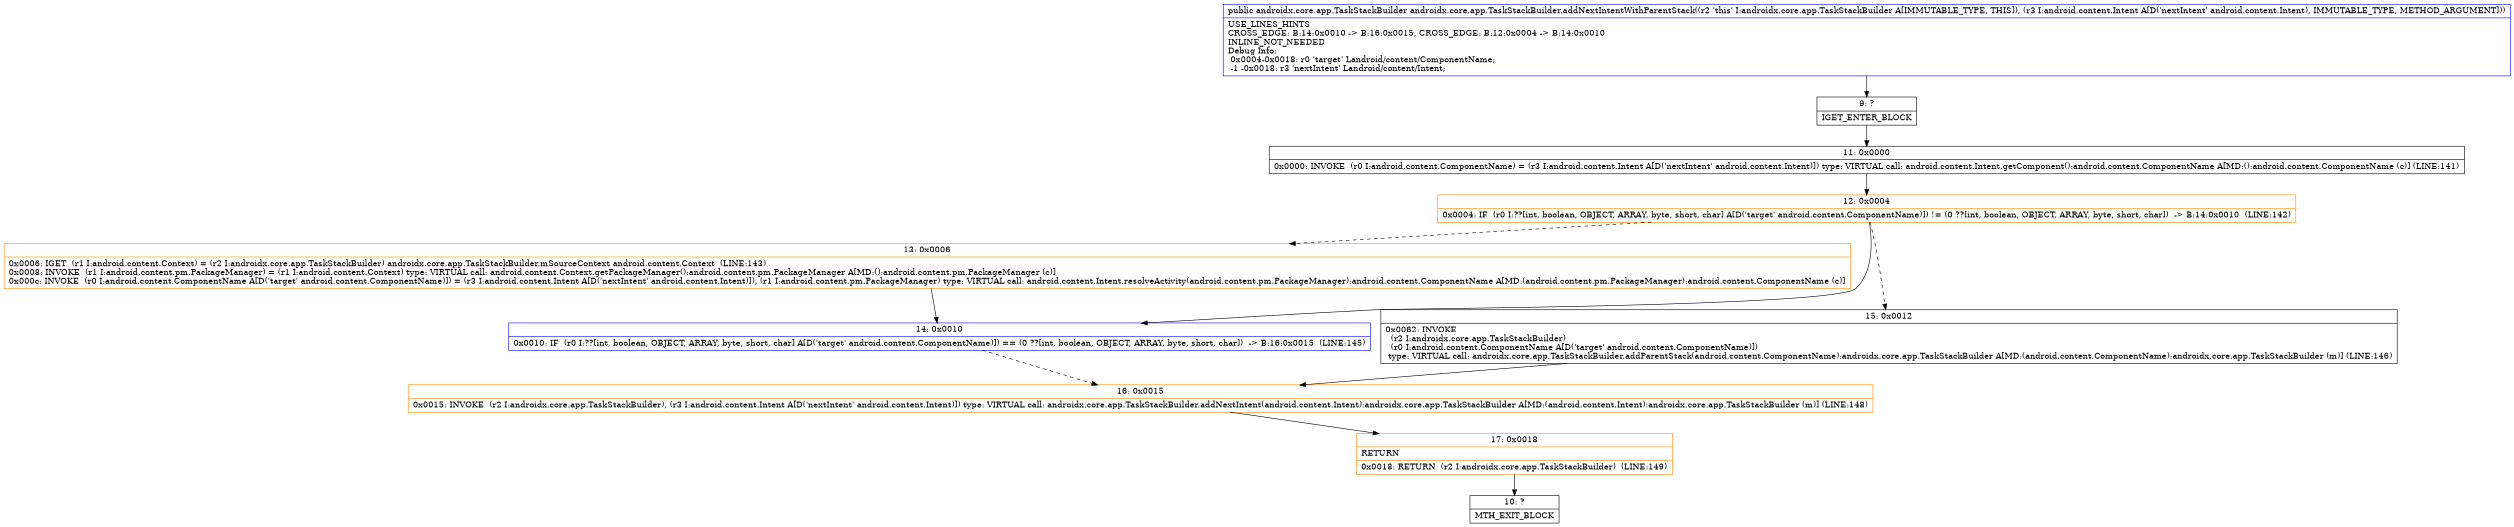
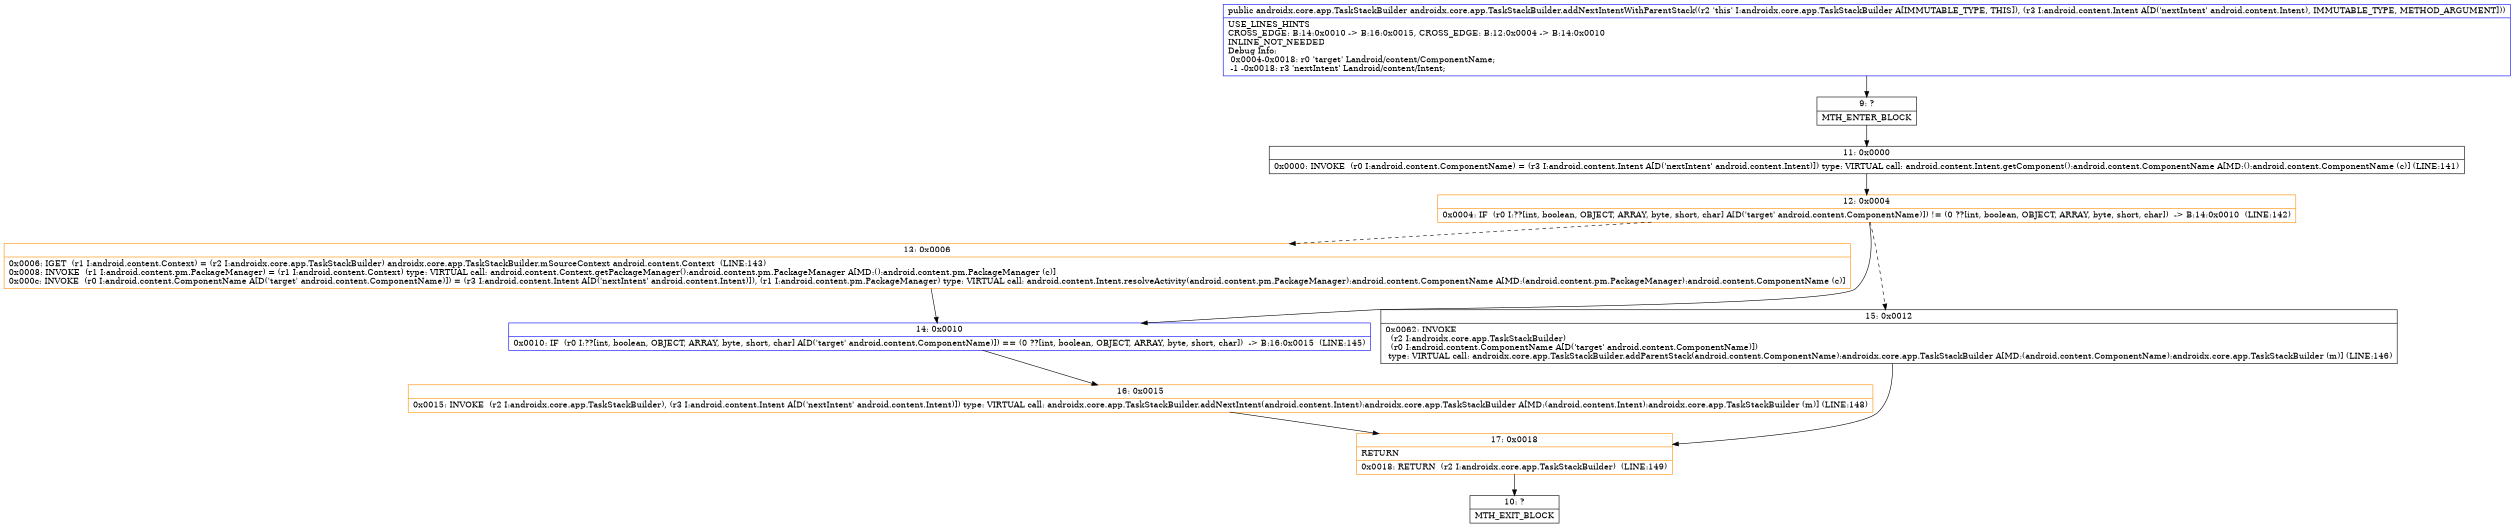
(1867, 118) -> (1867, 118)
(1037, 367) -> (1037, 367)
(1436, 374) -> (1805, 431)
